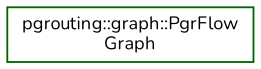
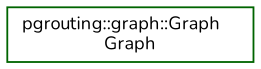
(130, 35) -> (130, 35)
